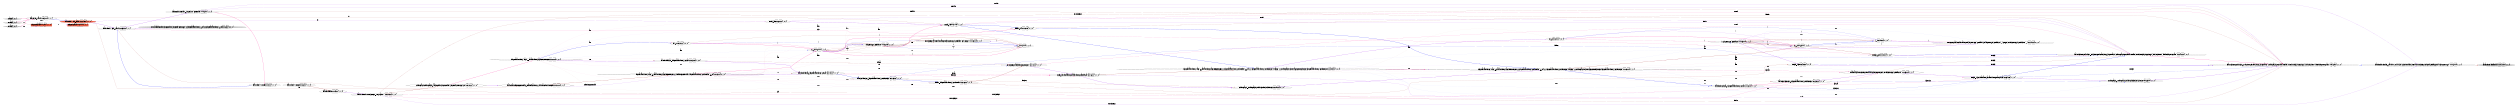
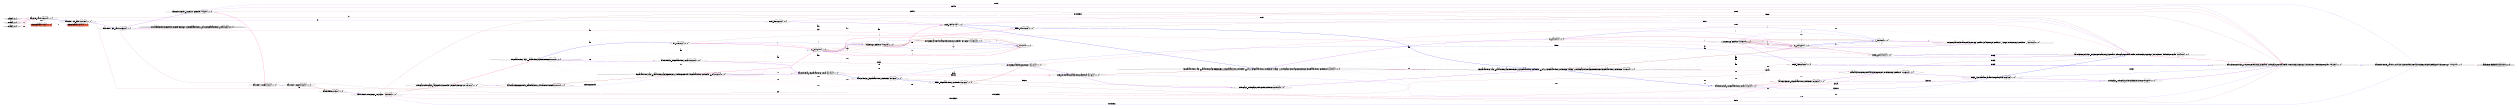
(78, 22) -> (78, 22)
(165, 87) -> (281, 85)
